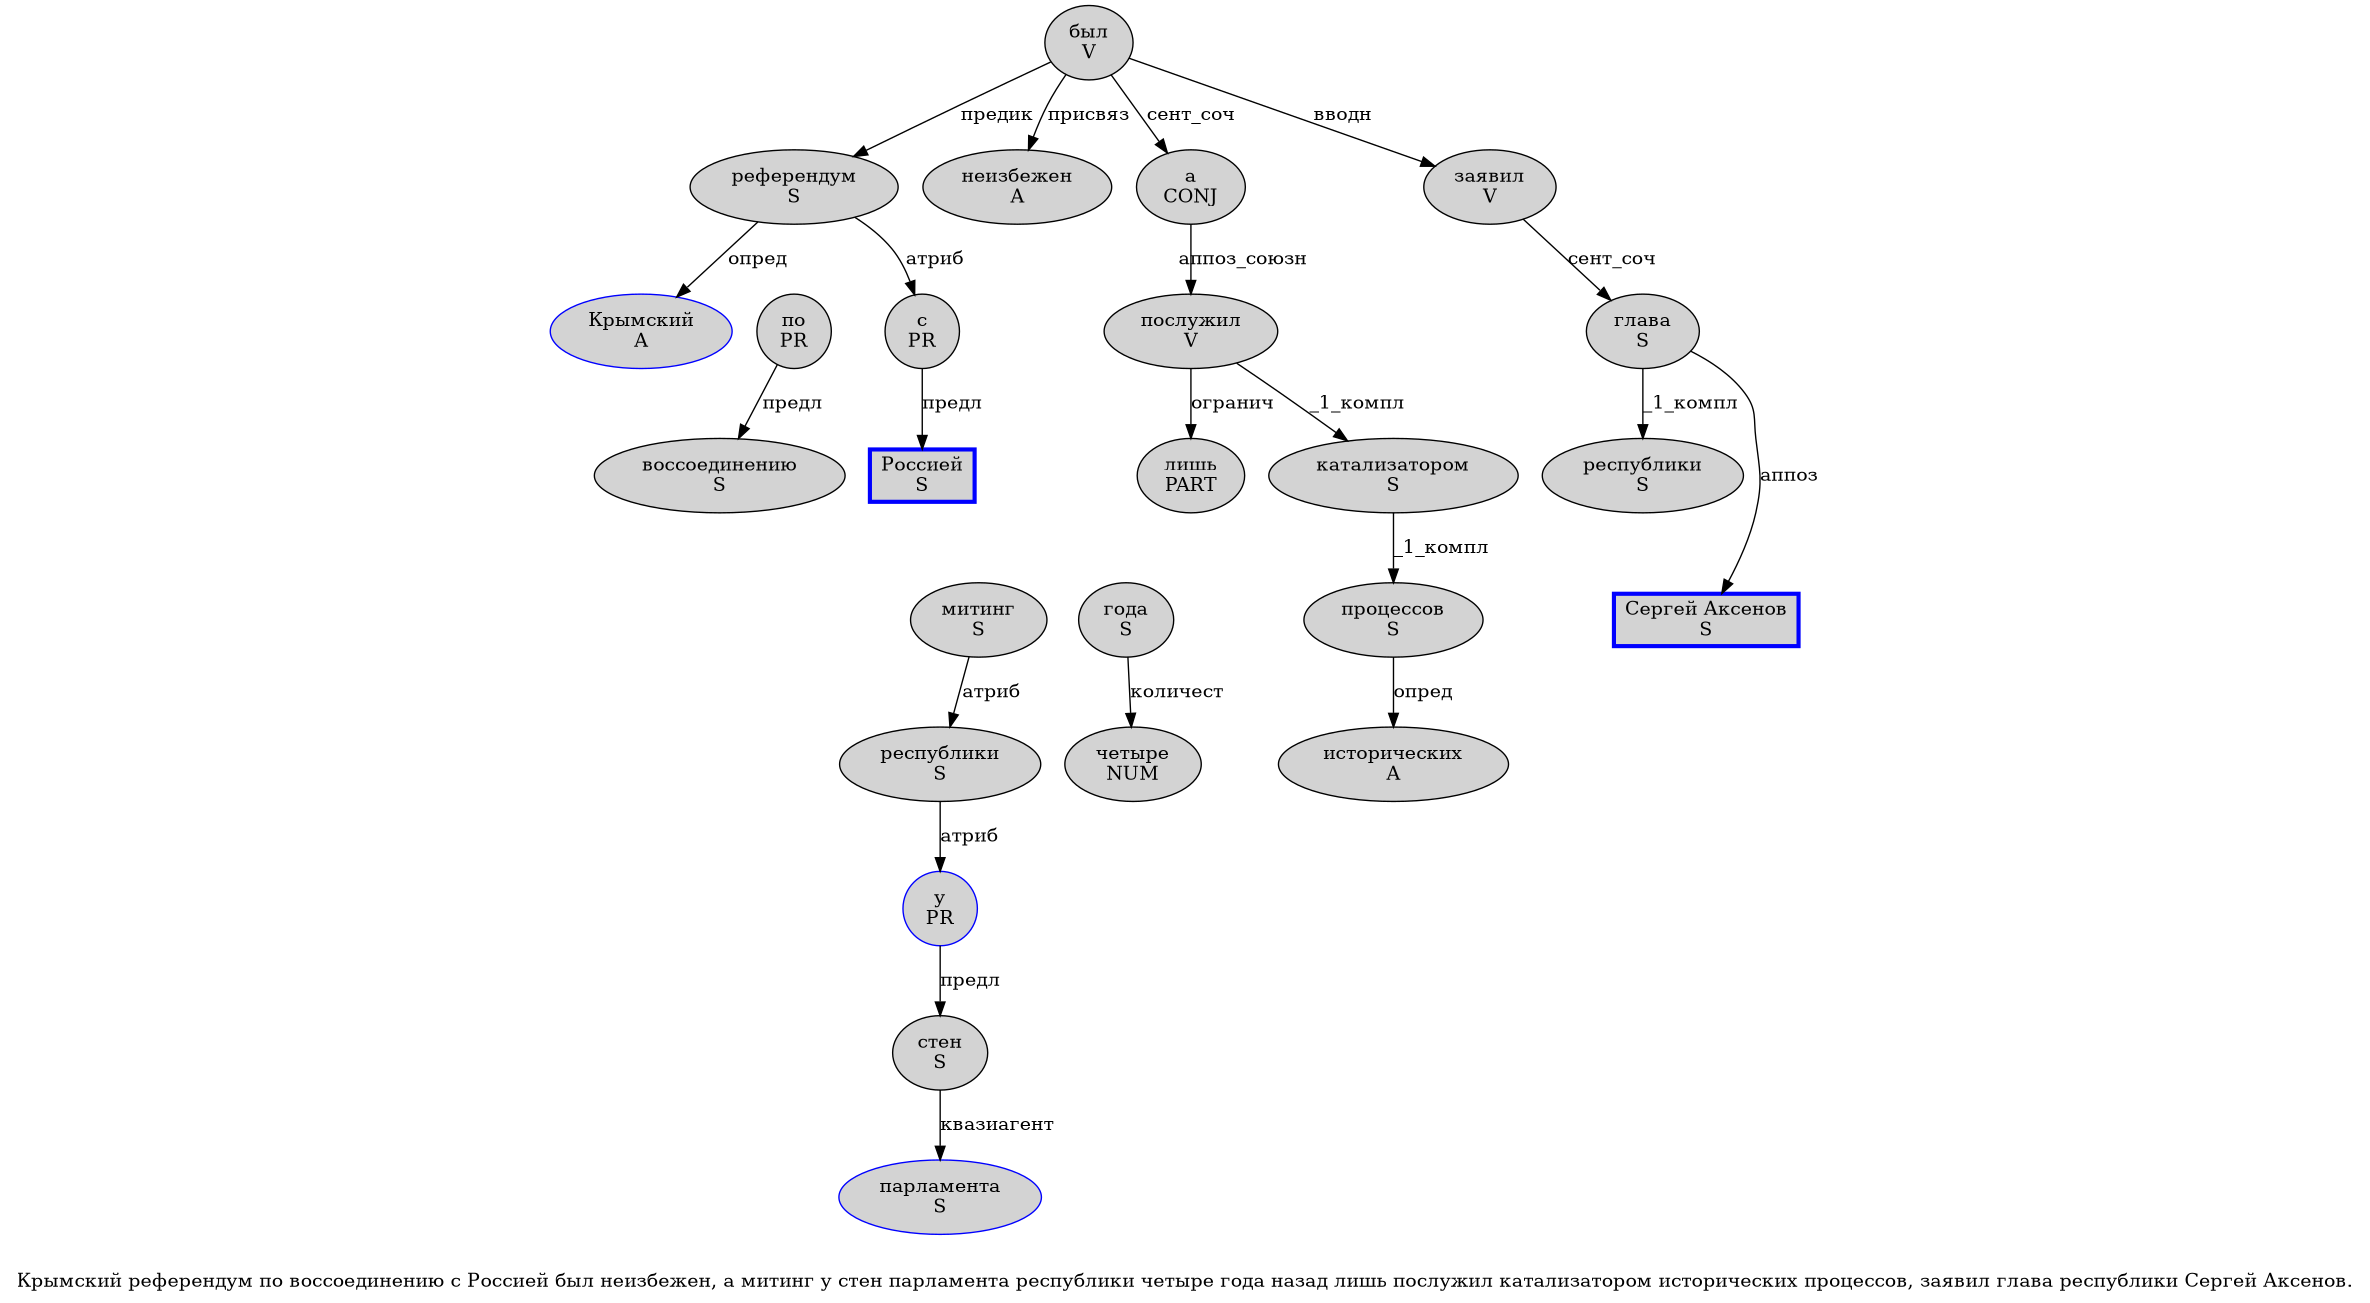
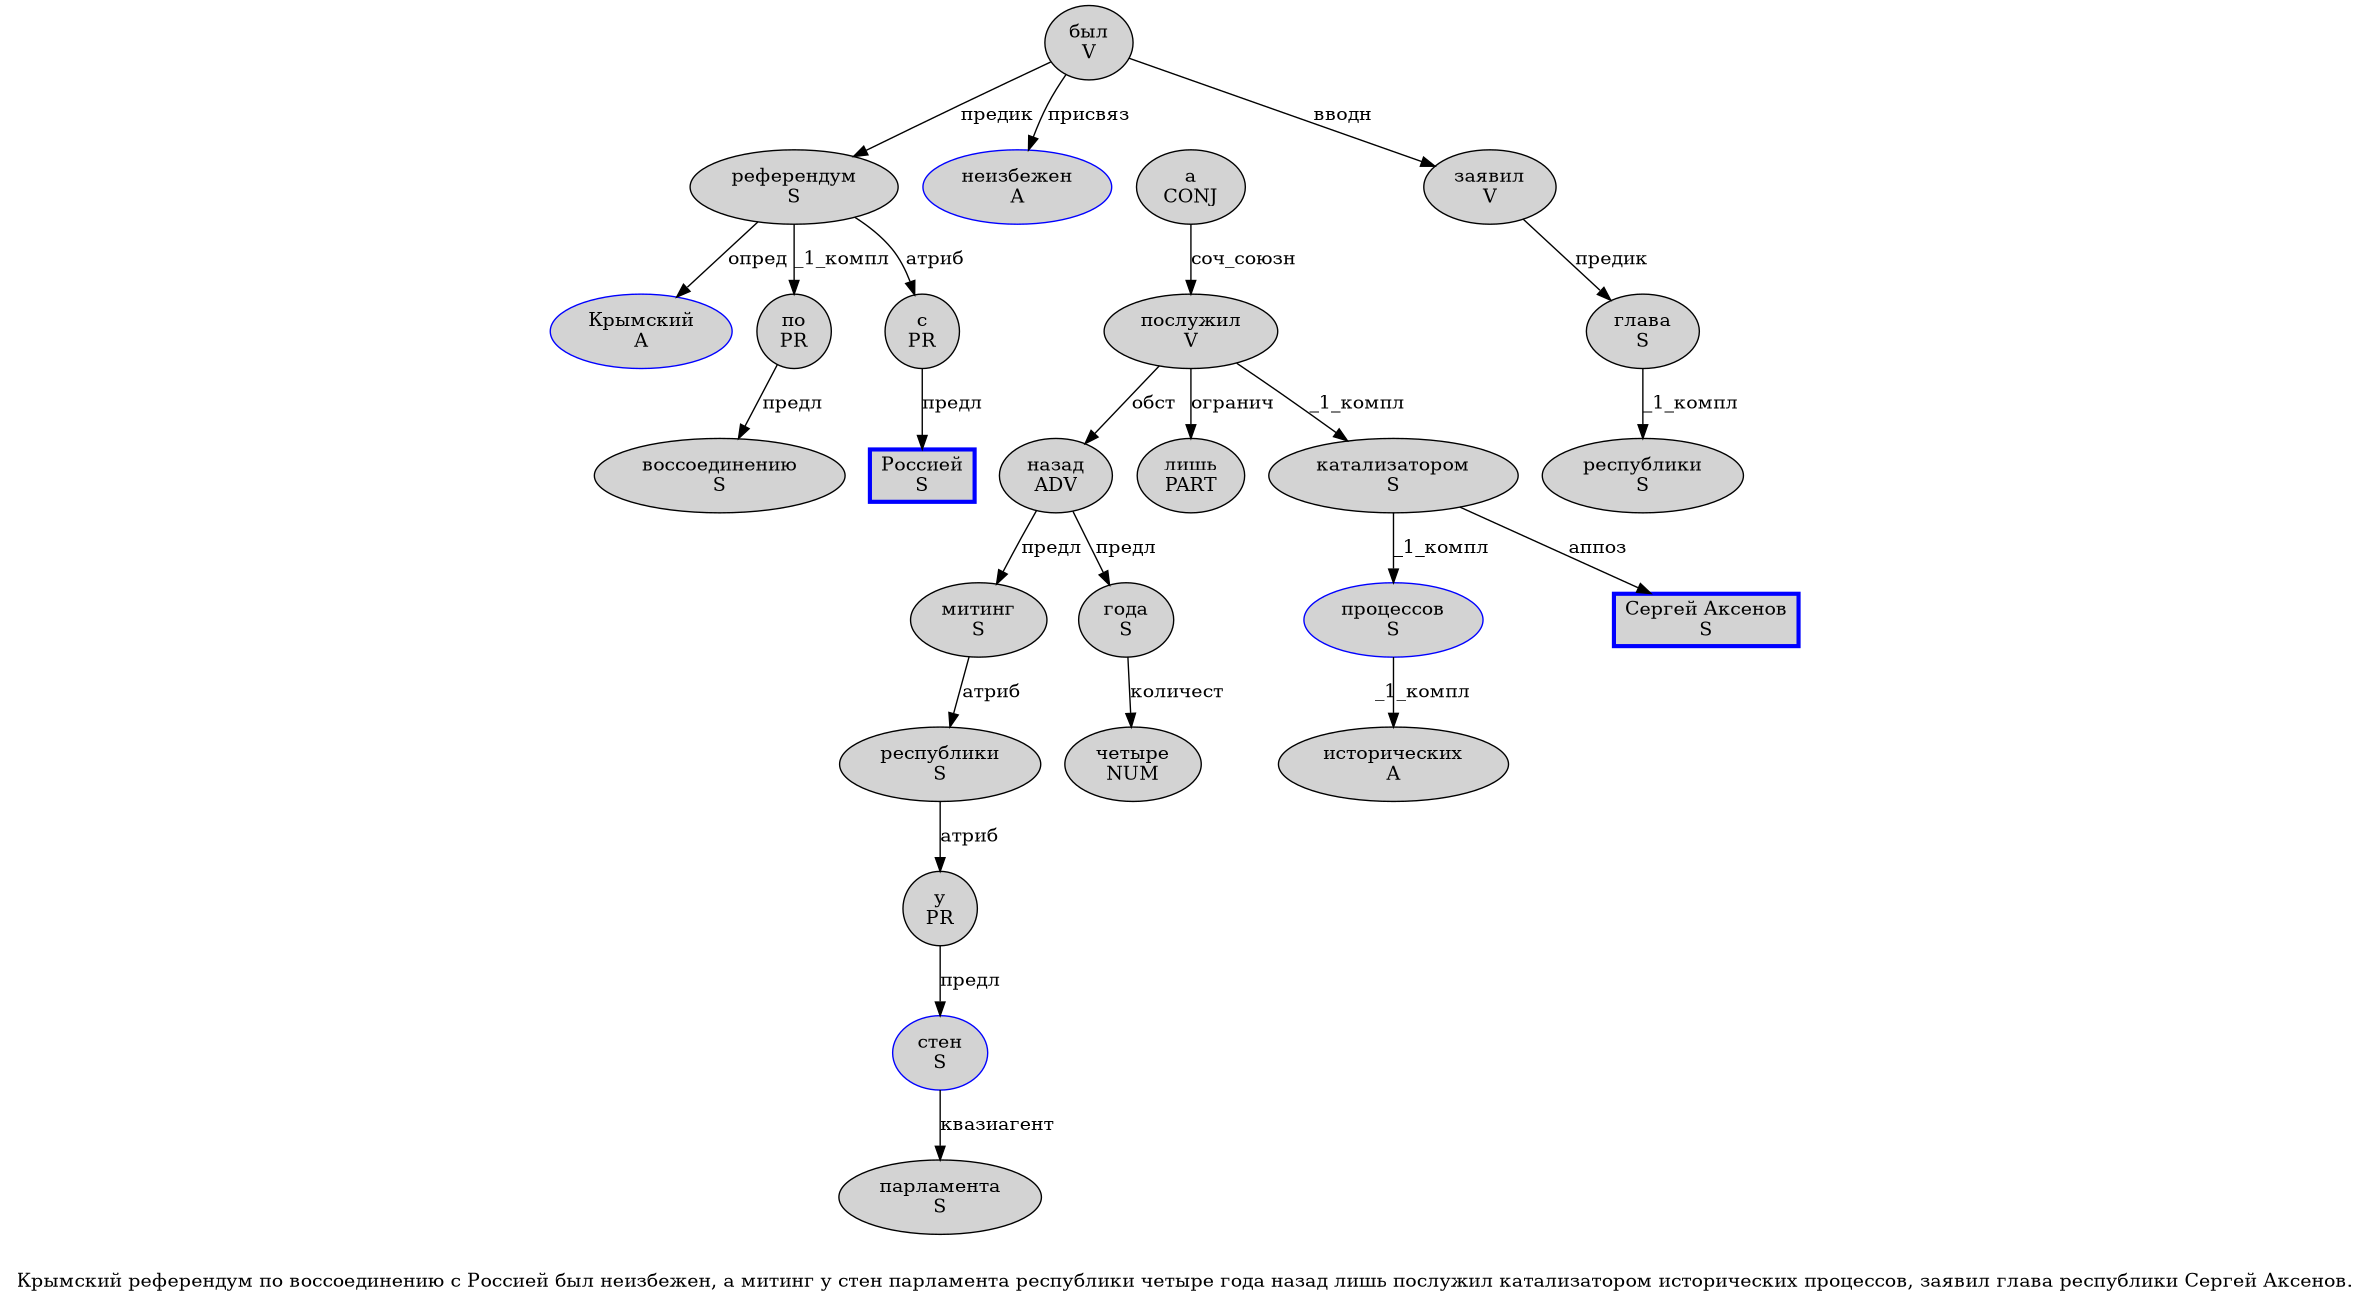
(1135, 108) -> none
(1017, 187) -> (1017, 187)
none -> (794, 252)
(1243, 259) -> (1243, 259)
(1612, 259) -> (1612, 259)
(1758, 455) -> (1549, 547)
none -> (1056, 476)
(1393, 620) -> (1393, 620)
(1423, 692) -> (1423, 692)
(940, 909) -> (940, 909)
(940, 1053) -> (940, 1053)
(940, 1197) -> (940, 1197)
